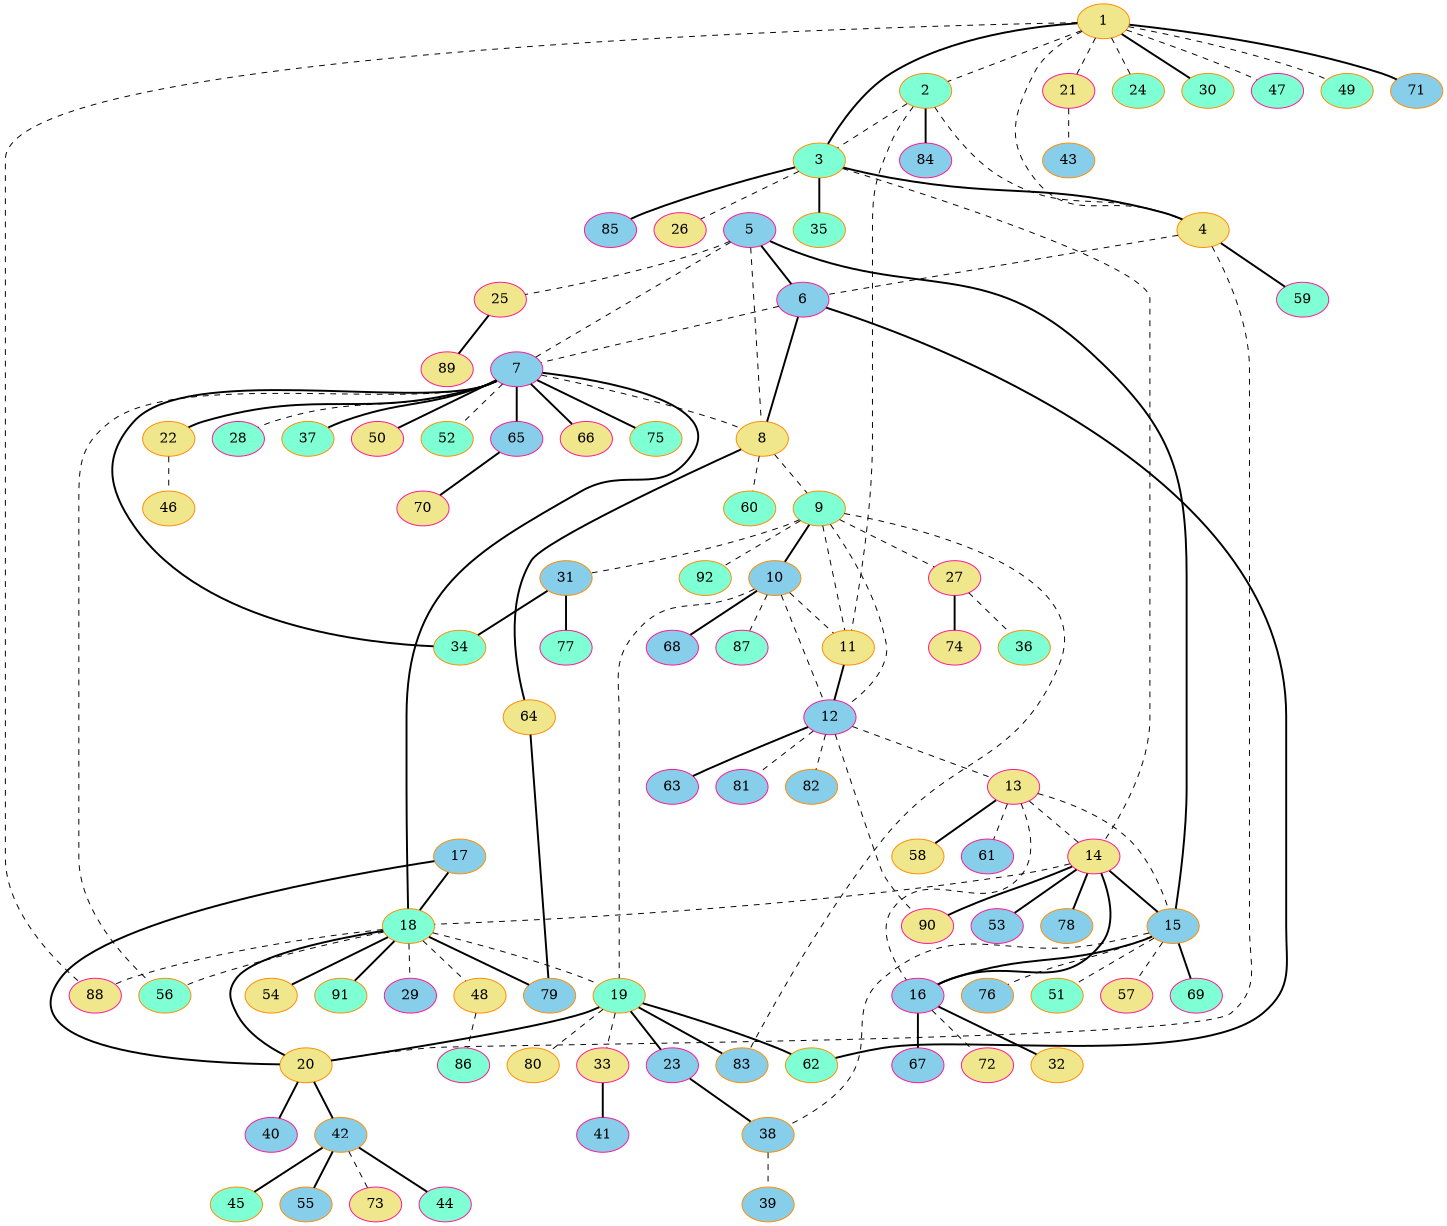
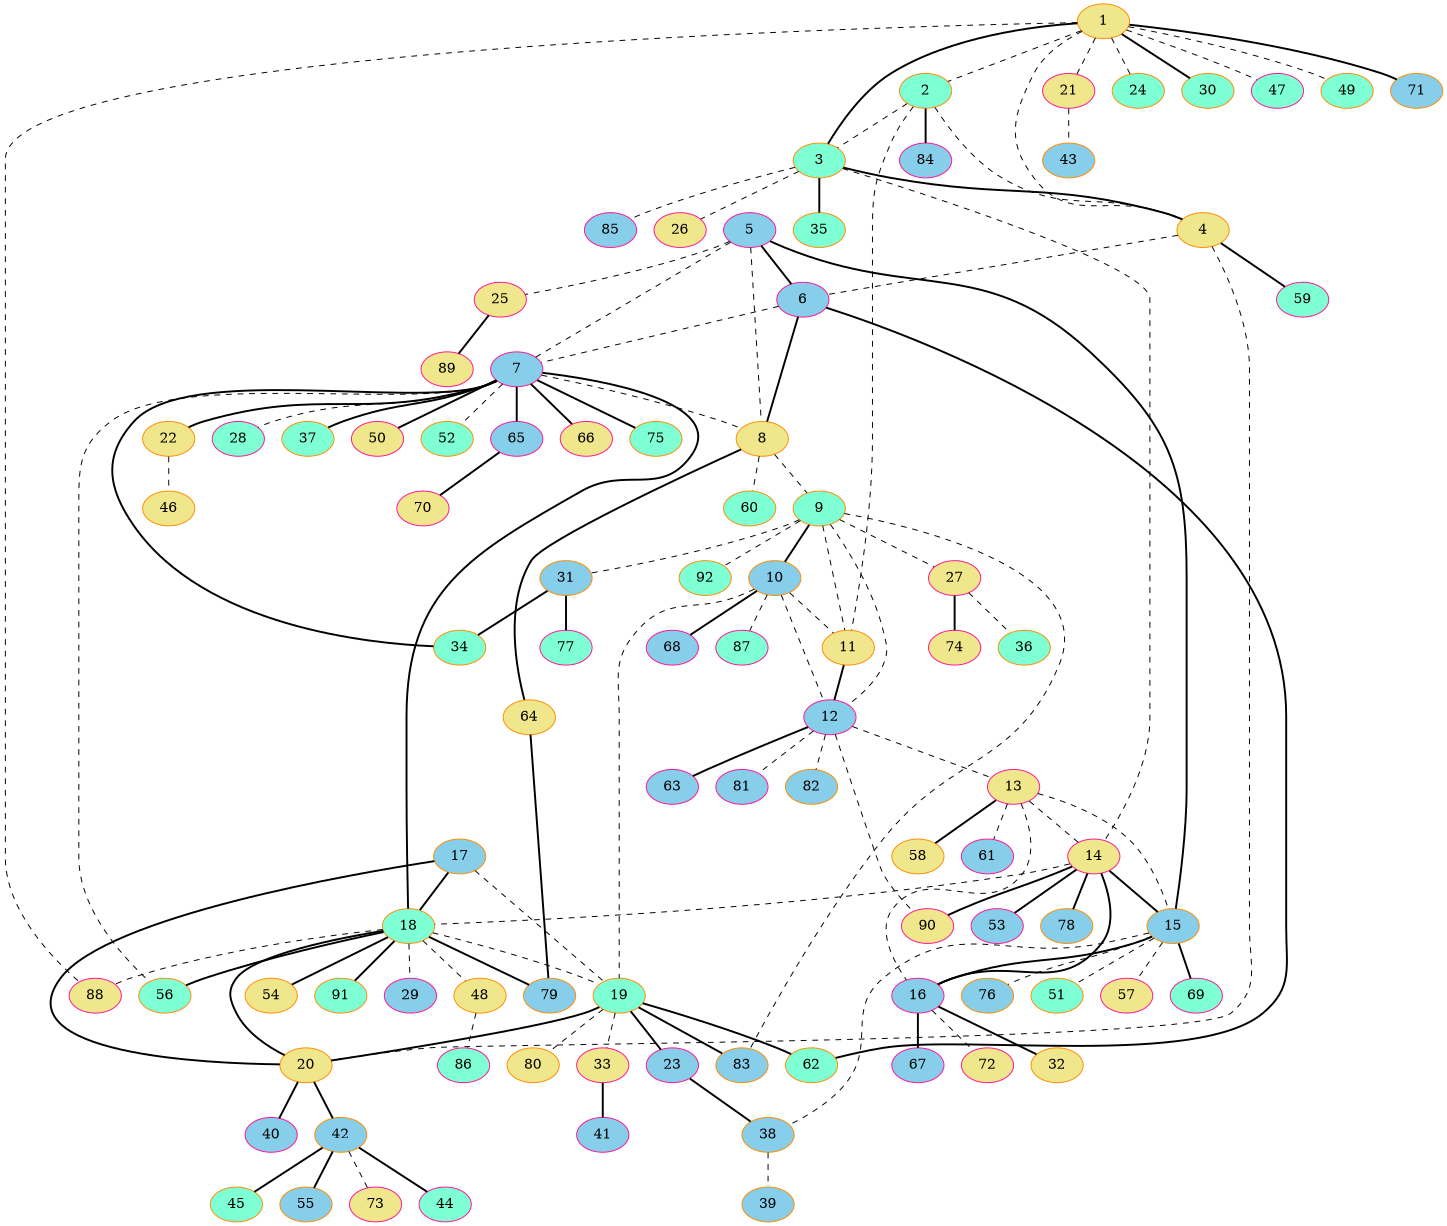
(712, 190) -> (712, 190)
none -> (552, 937)
(239, 967) -> (239, 967)
